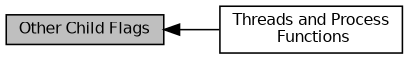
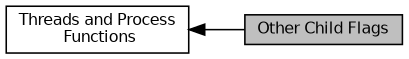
(200, 30) -> (225, 30)
